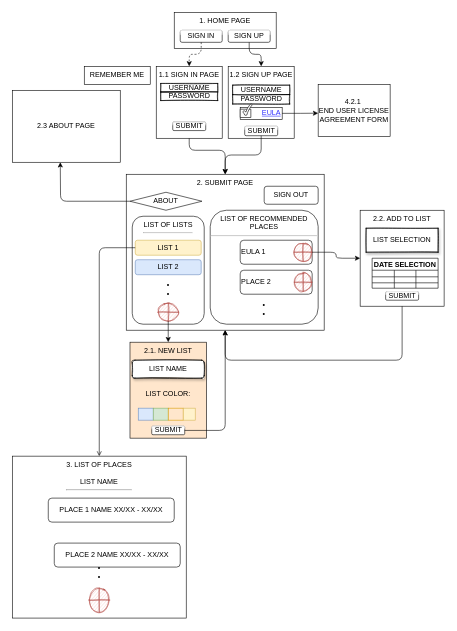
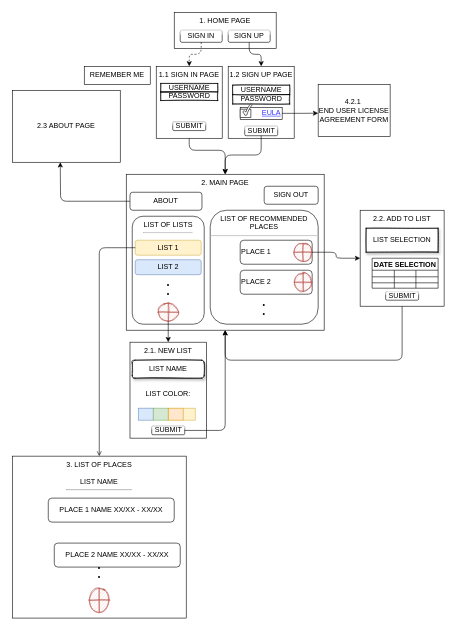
(225, 183) -> (225, 183)
(166, 201) -> (166, 201)
(253, 252) -> (255, 252)
(168, 390) -> (168, 390)
